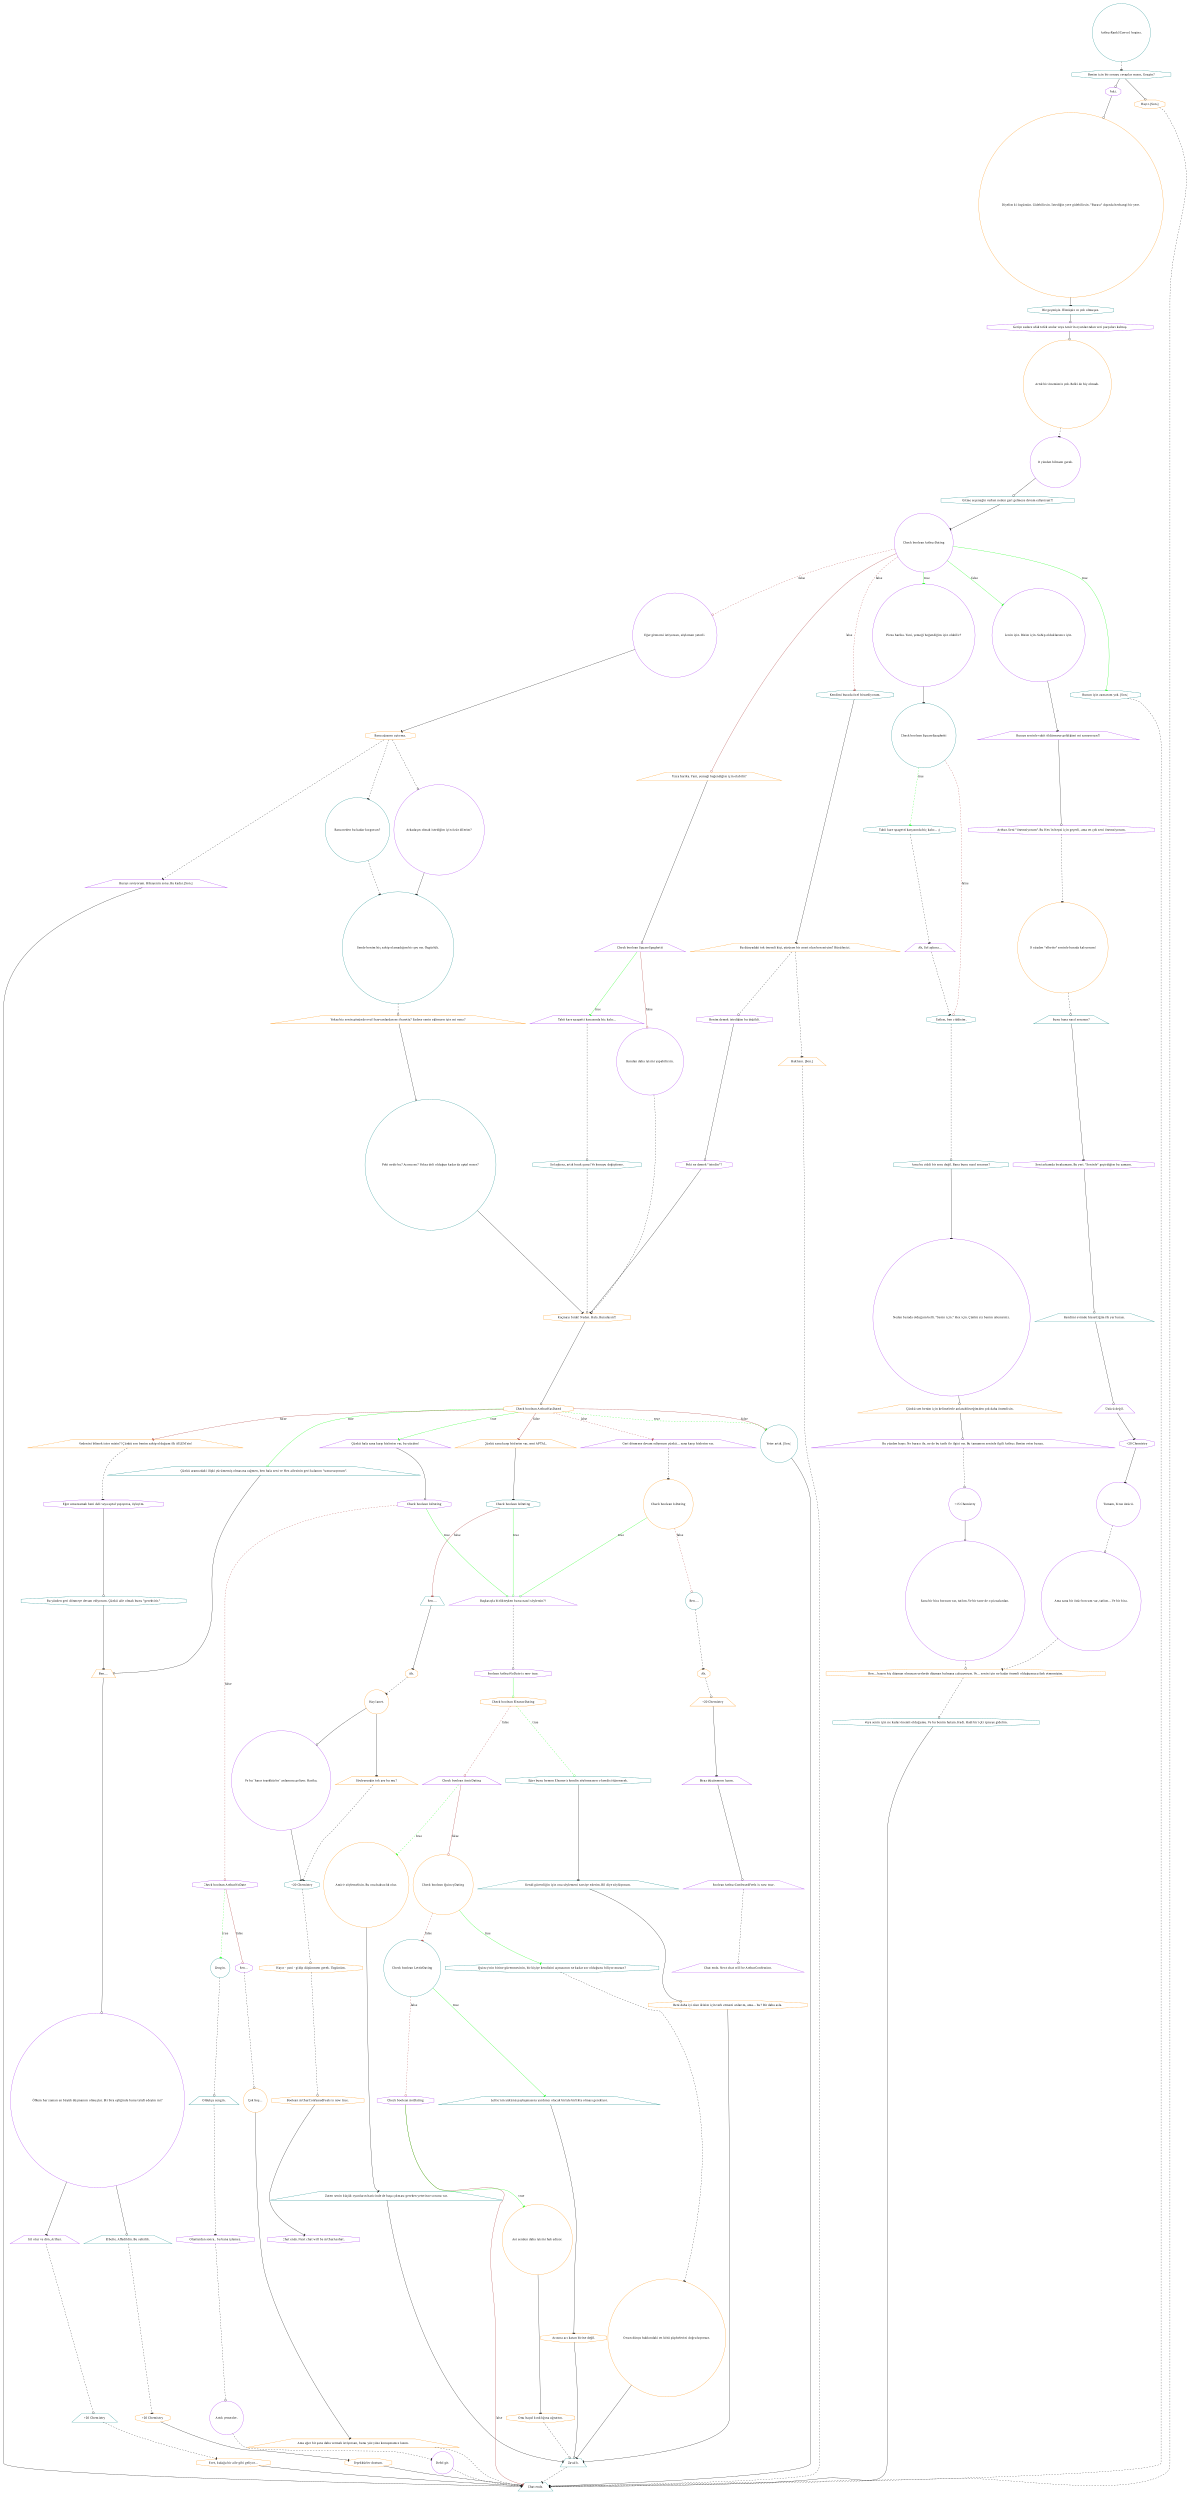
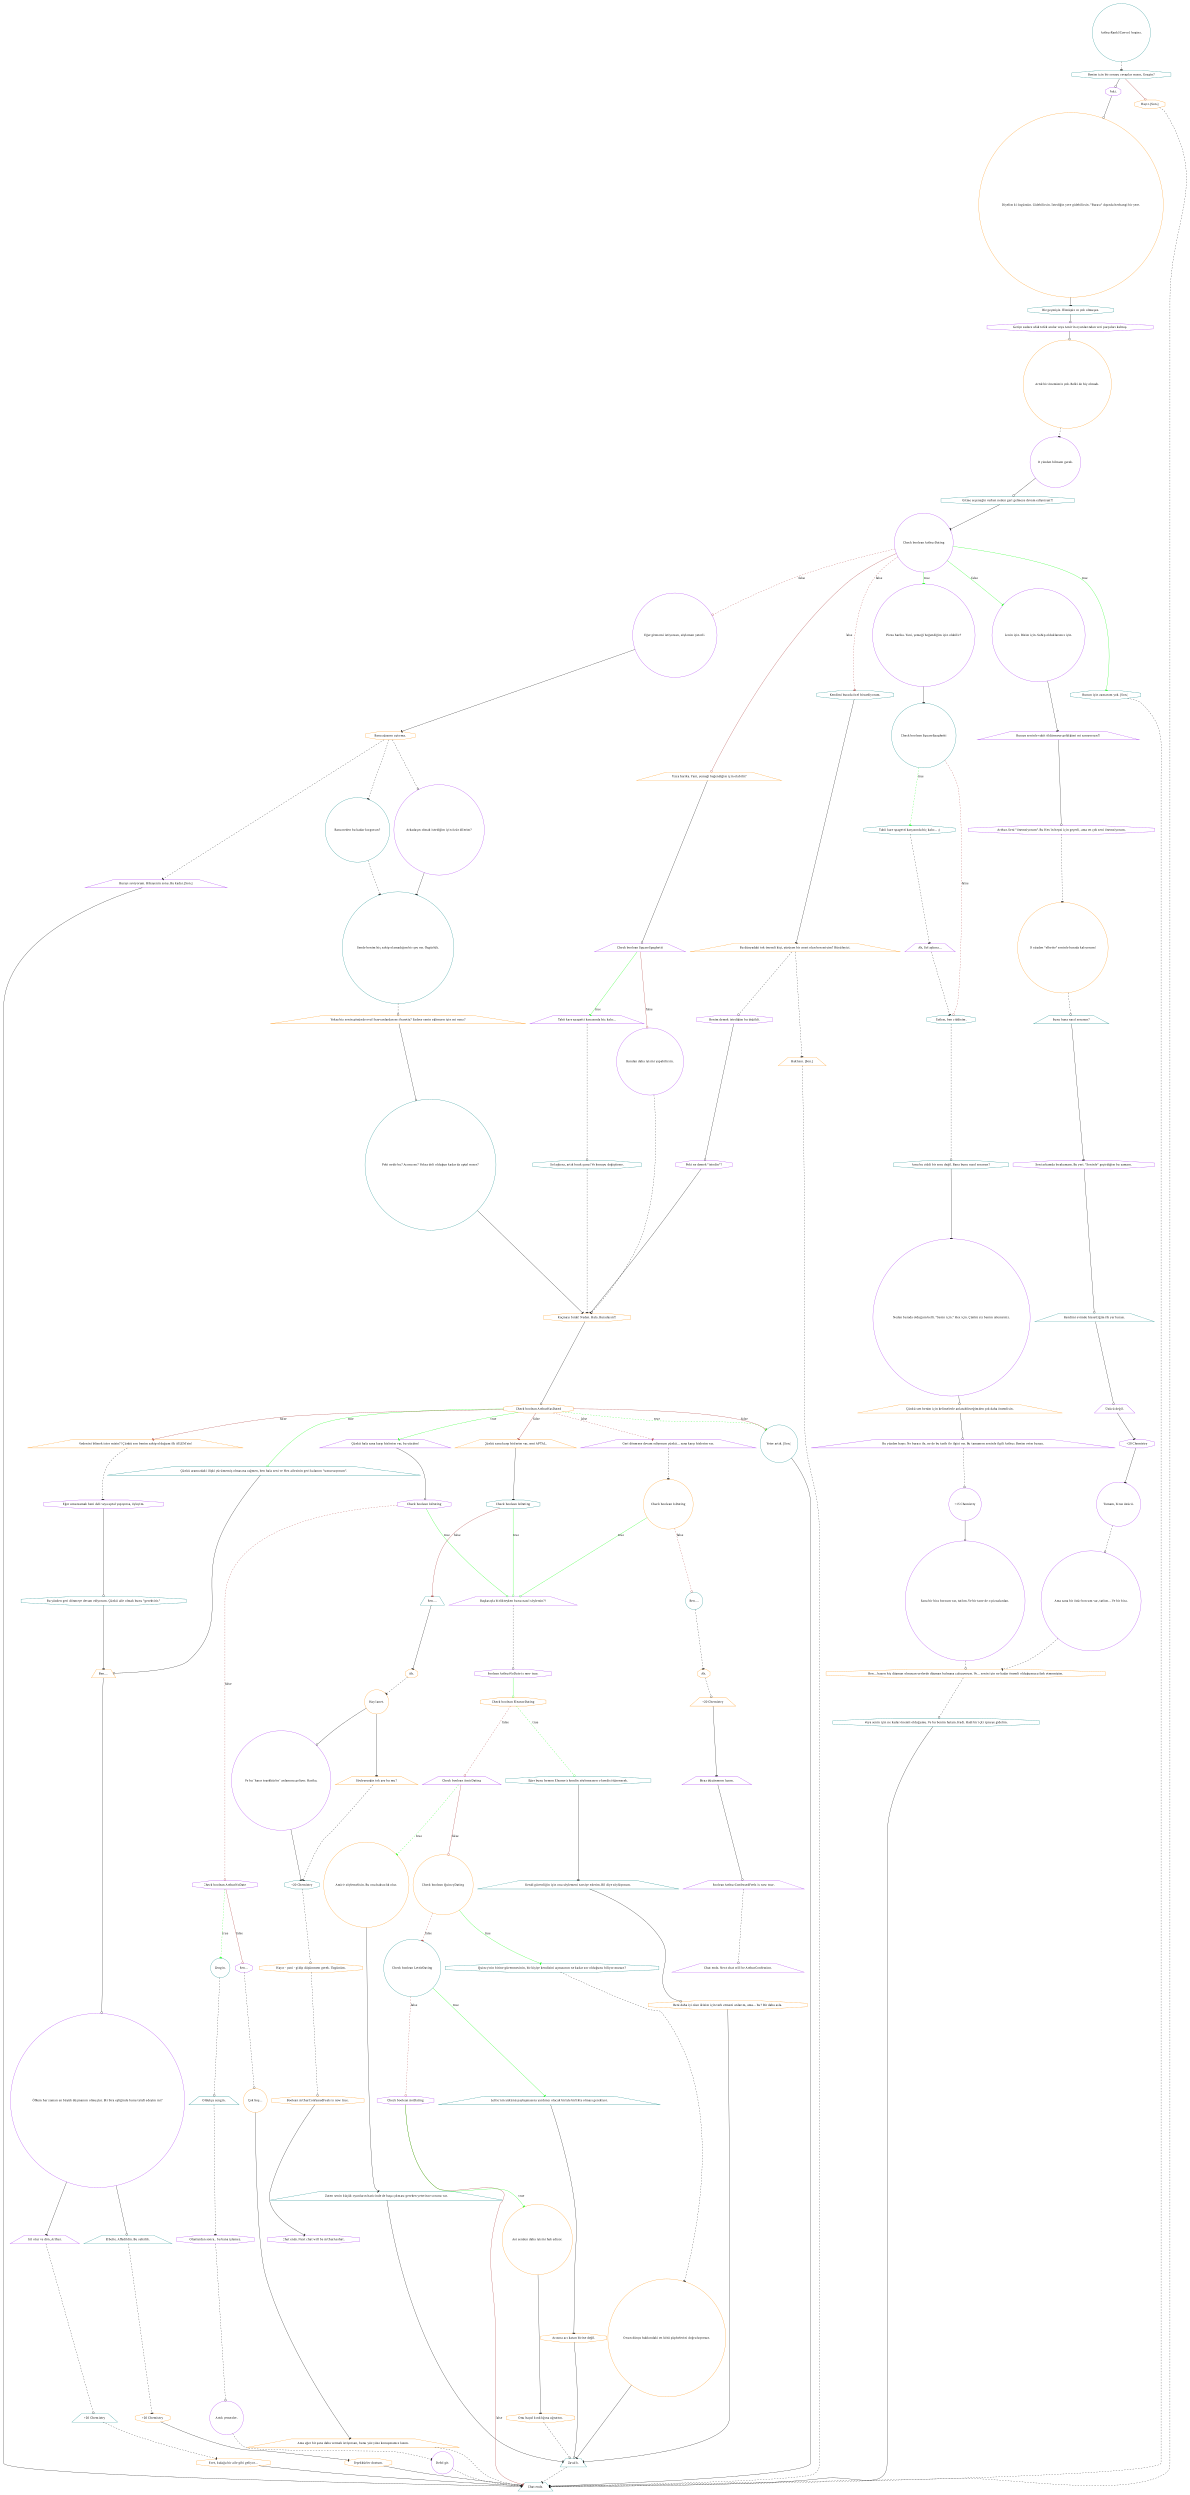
(1135, 89) -> (1135, 89)
(587, 1240) -> (587, 1241)
